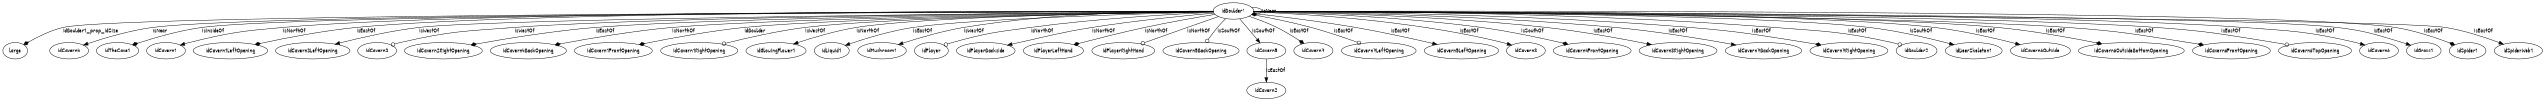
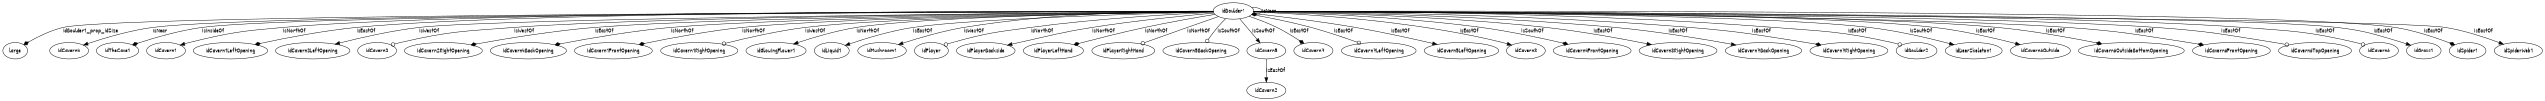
(1808, 15) -> (1808, 15)
(755, 31) -> (754, 31)
